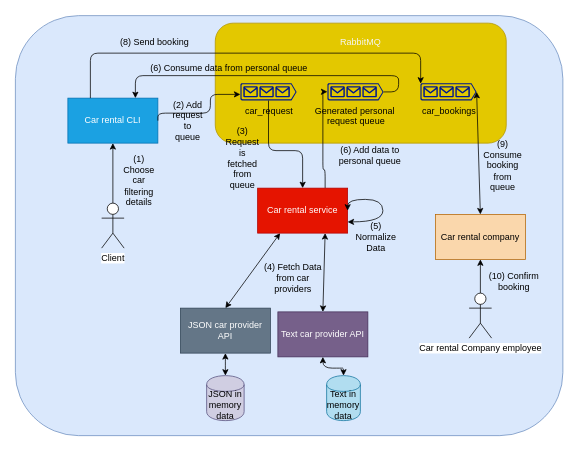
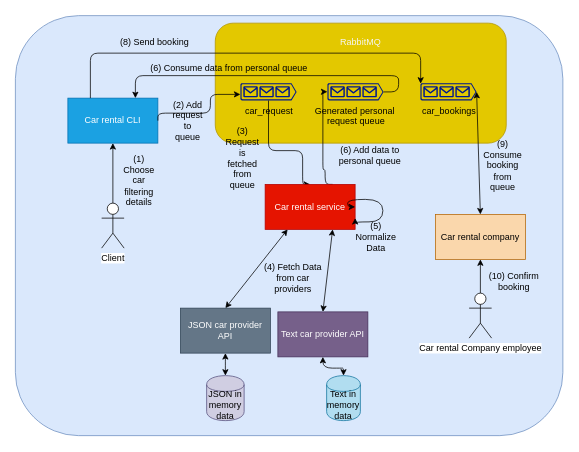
(303, 210) -> (310, 207)
